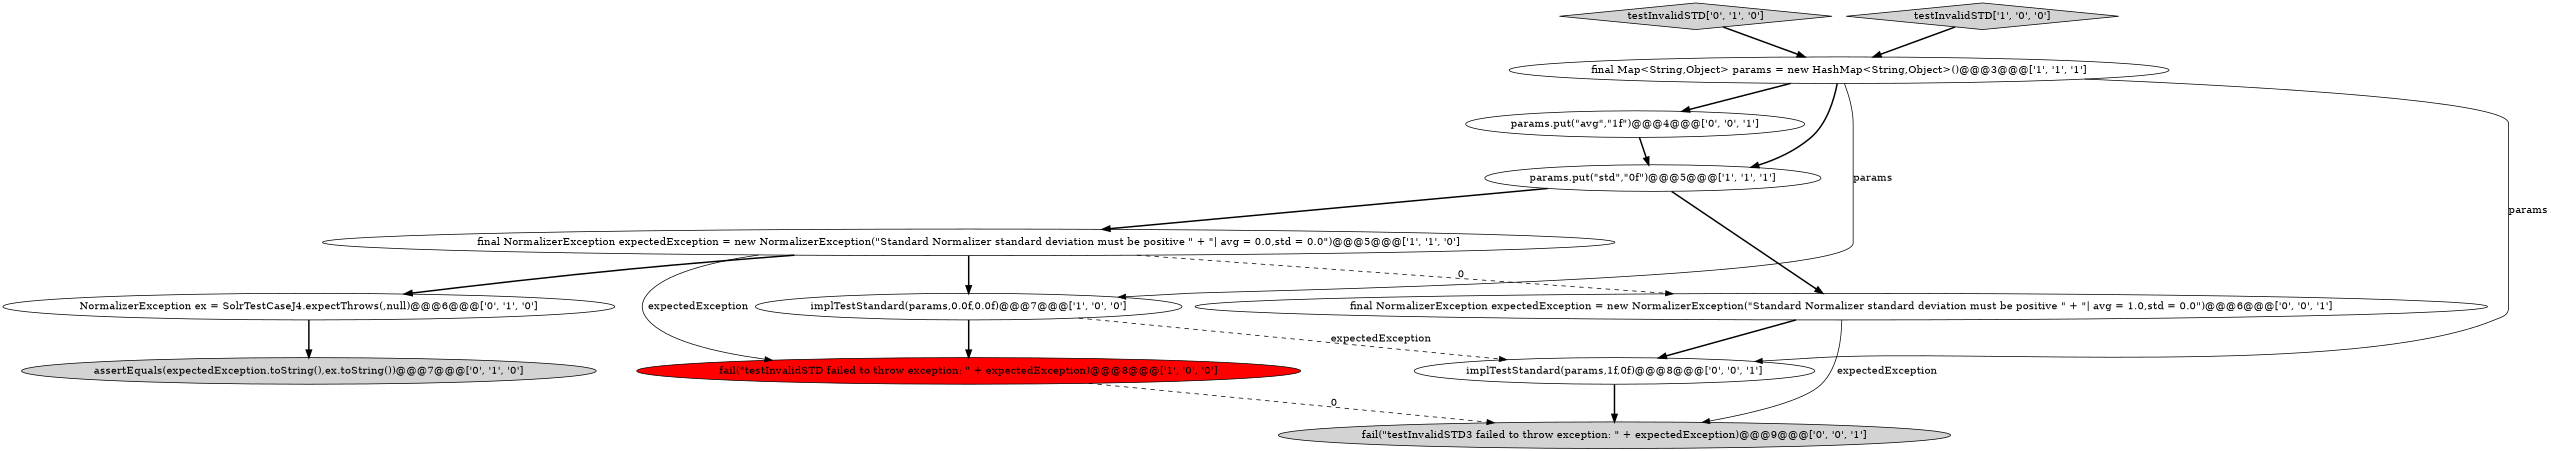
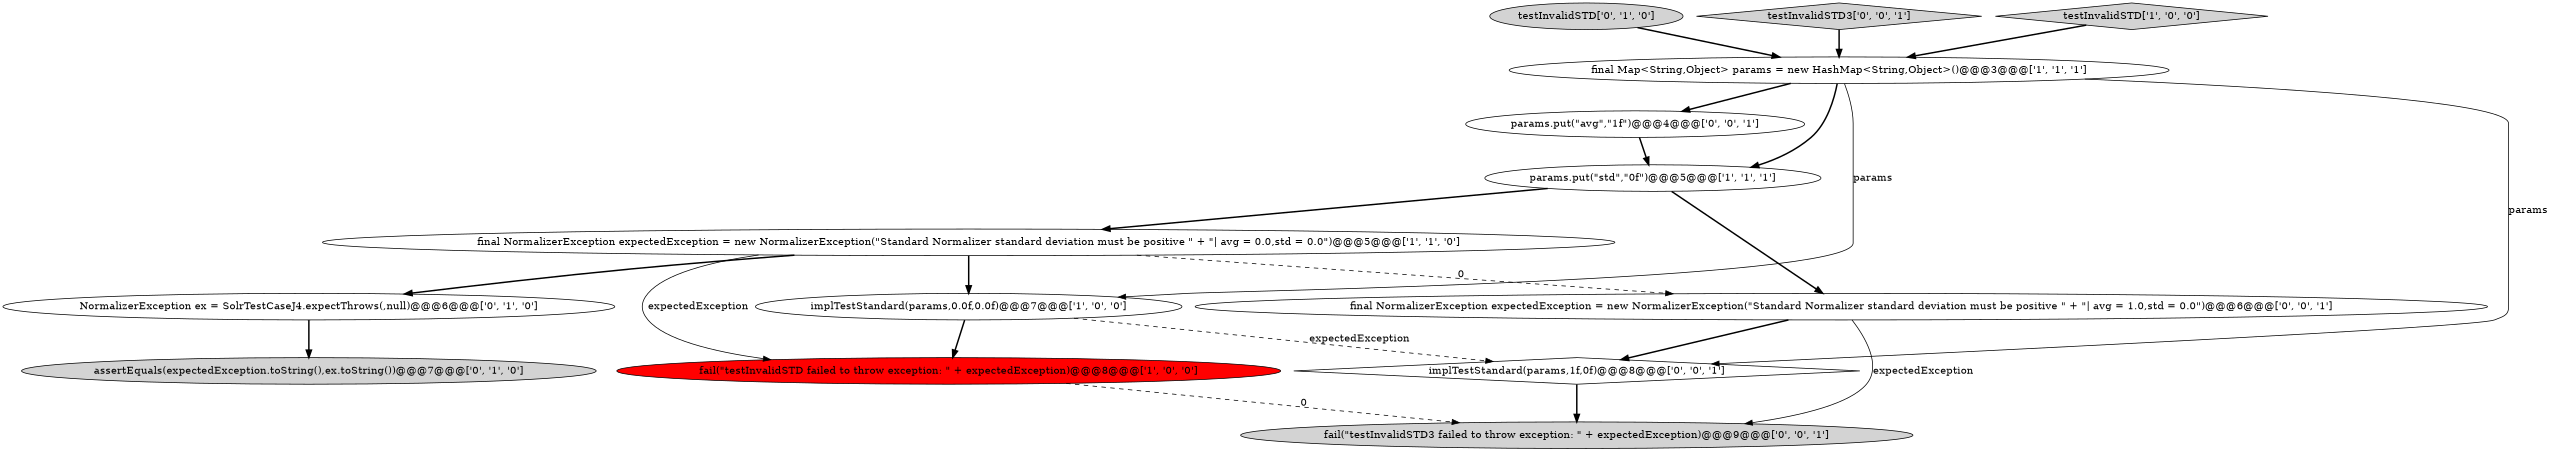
(1696, 16) -> (1586, 16)
none -> (1839, 16)
(1614, 371) -> (1577, 371)
